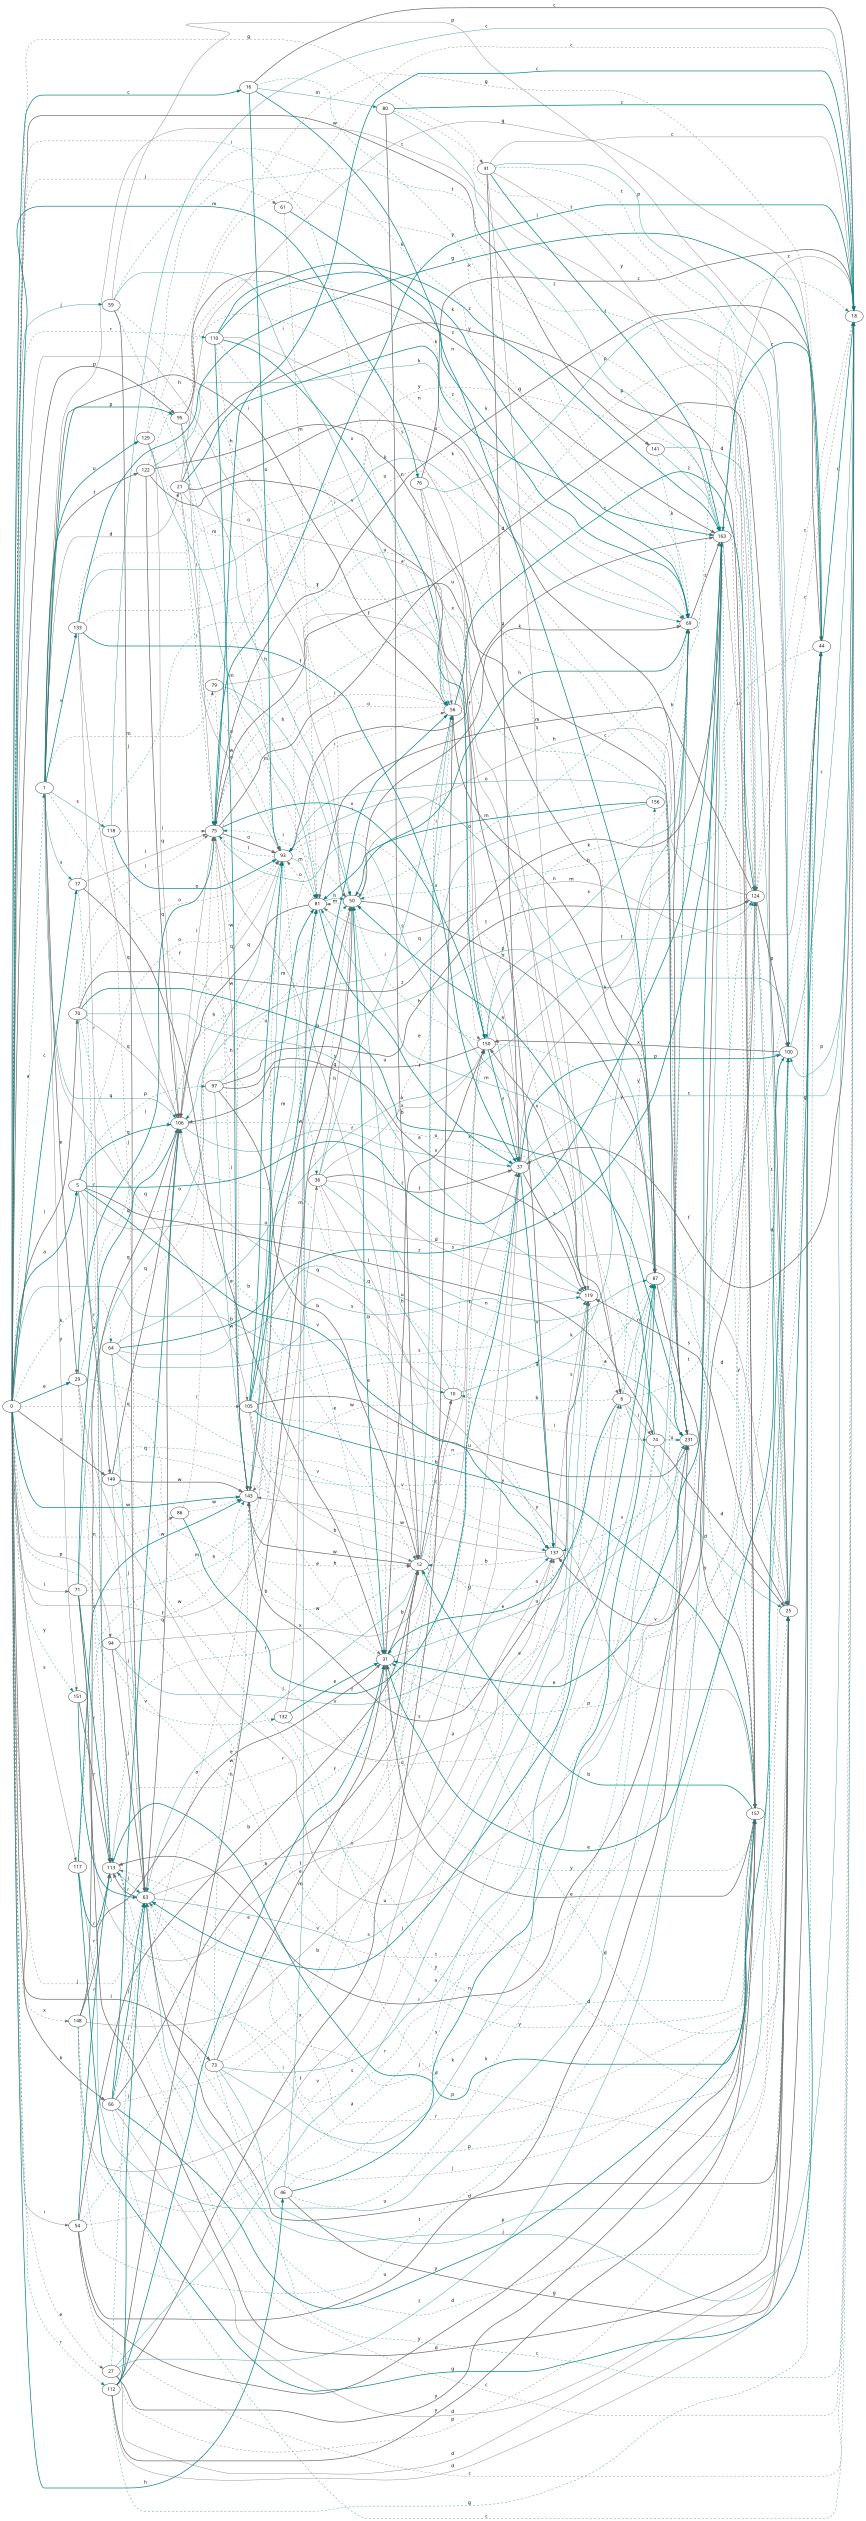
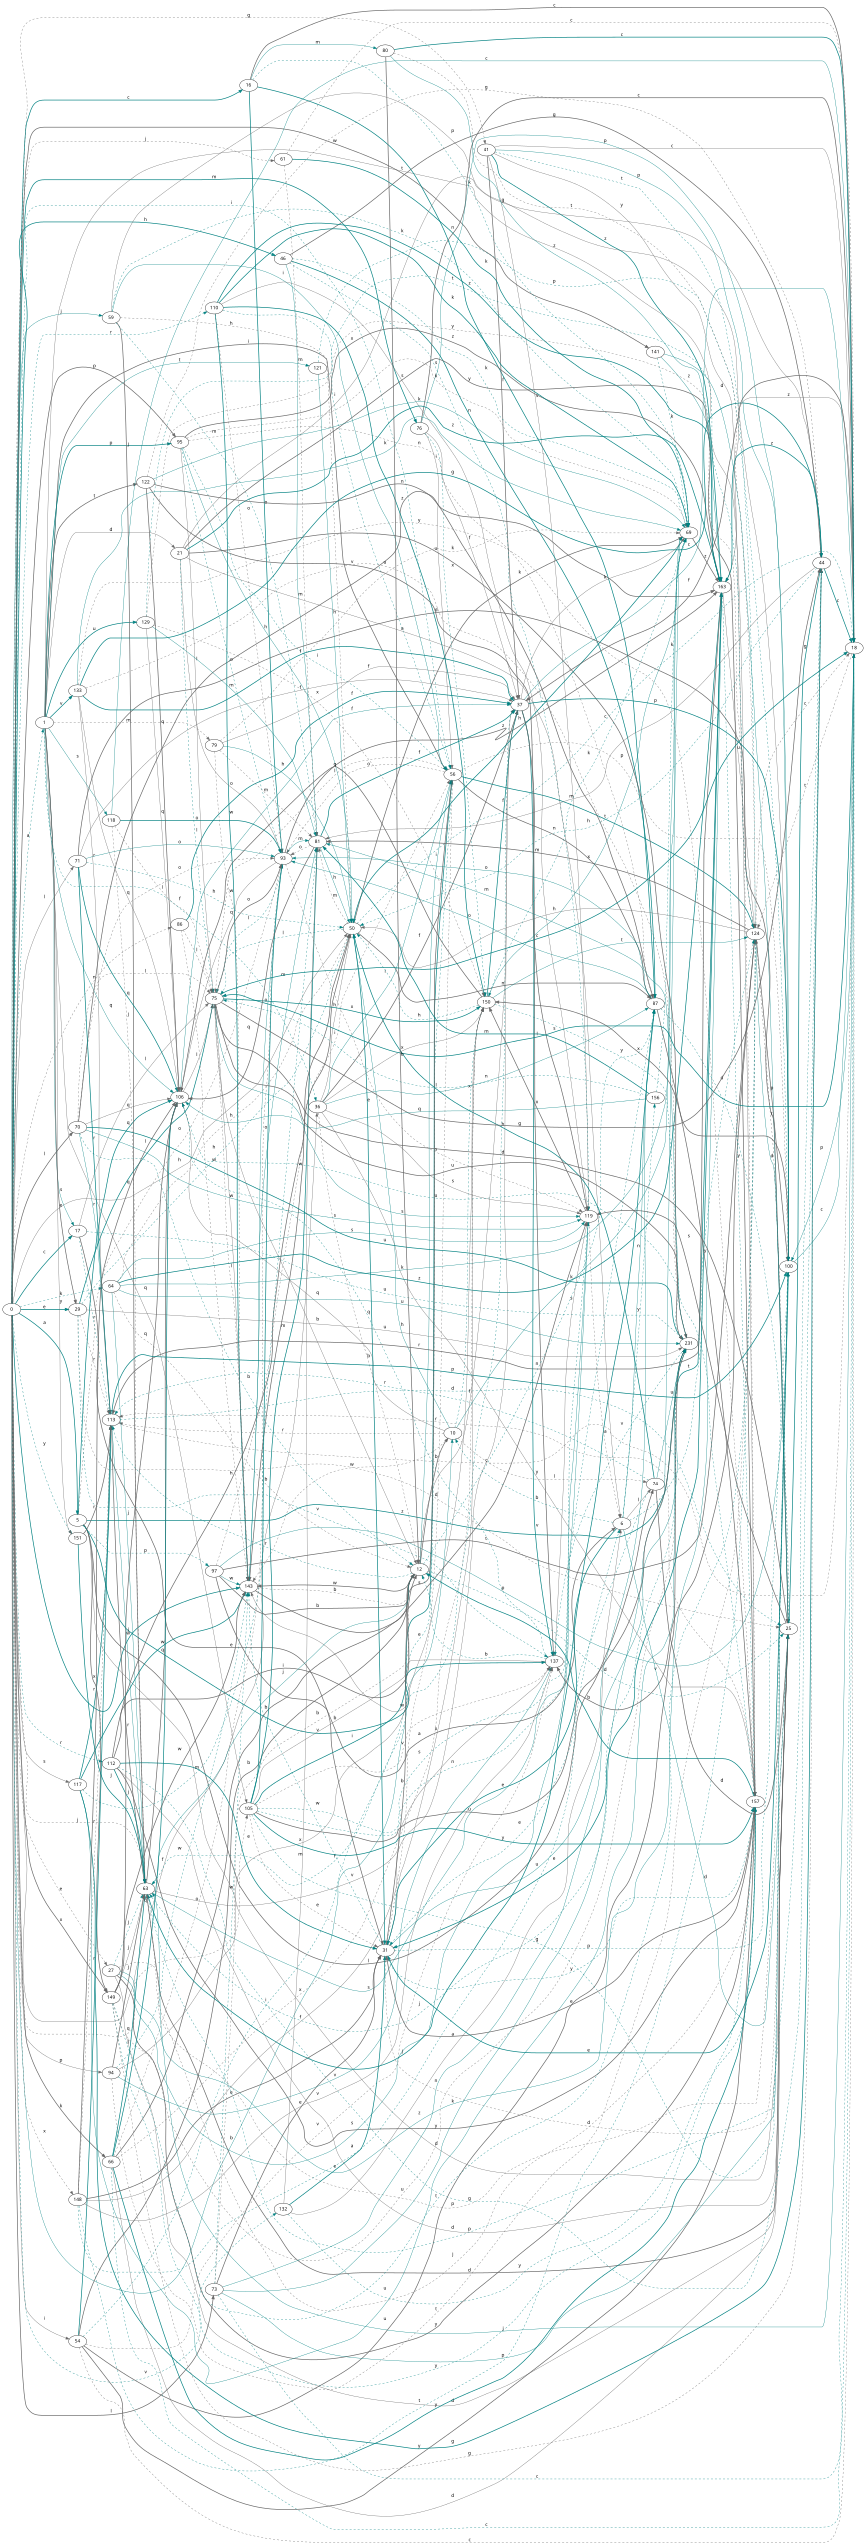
(749, 343) -> (821, 397)
none -> (318, 368)
(307, 1320) -> none
(403, 1341) -> (468, 1553)
